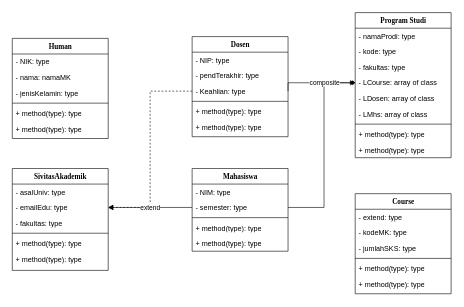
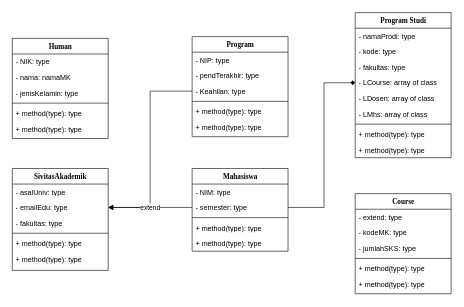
(241, 45) -> (241, 45)
(304, 83) -> none
(351, 83) -> (351, 83)
(150, 127) -> (150, 127)
